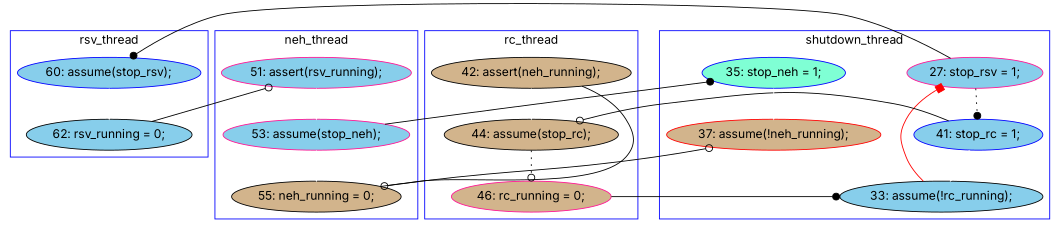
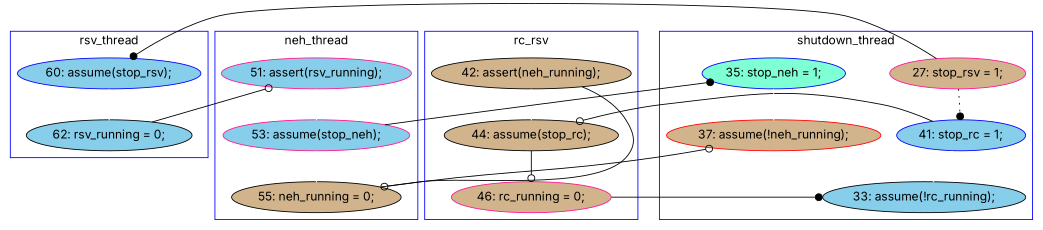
(531, 41) -> (531, 41)
(975, 73) -> (958, 73)
(901, 132) -> none
(531, 162) -> (531, 163)
